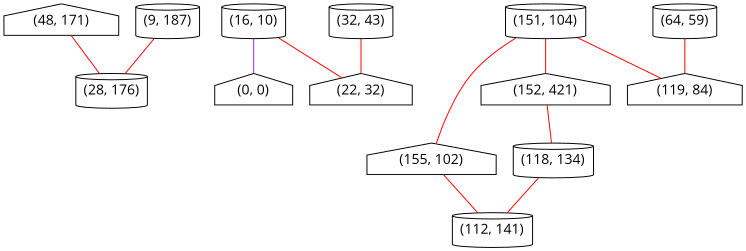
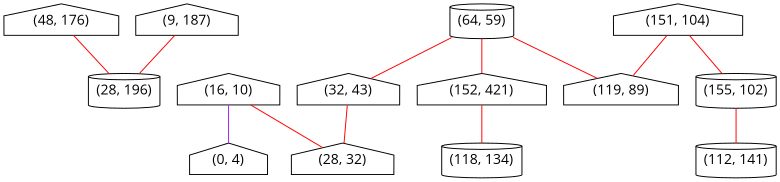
(61, 21) -> (61, 21)
(168, 21) -> (187, 21)
(254, 21) -> (229, 91)
(361, 21) -> (348, 91)
(546, 21) -> (678, 21)
(546, 56) -> (482, 56)
none -> (411, 58)
(112, 91) -> (124, 91)
(254, 91) -> (229, 160)
(361, 91) -> (343, 160)
(685, 91) -> (621, 91)
(432, 160) -> (736, 91)
(523, 195) -> none
